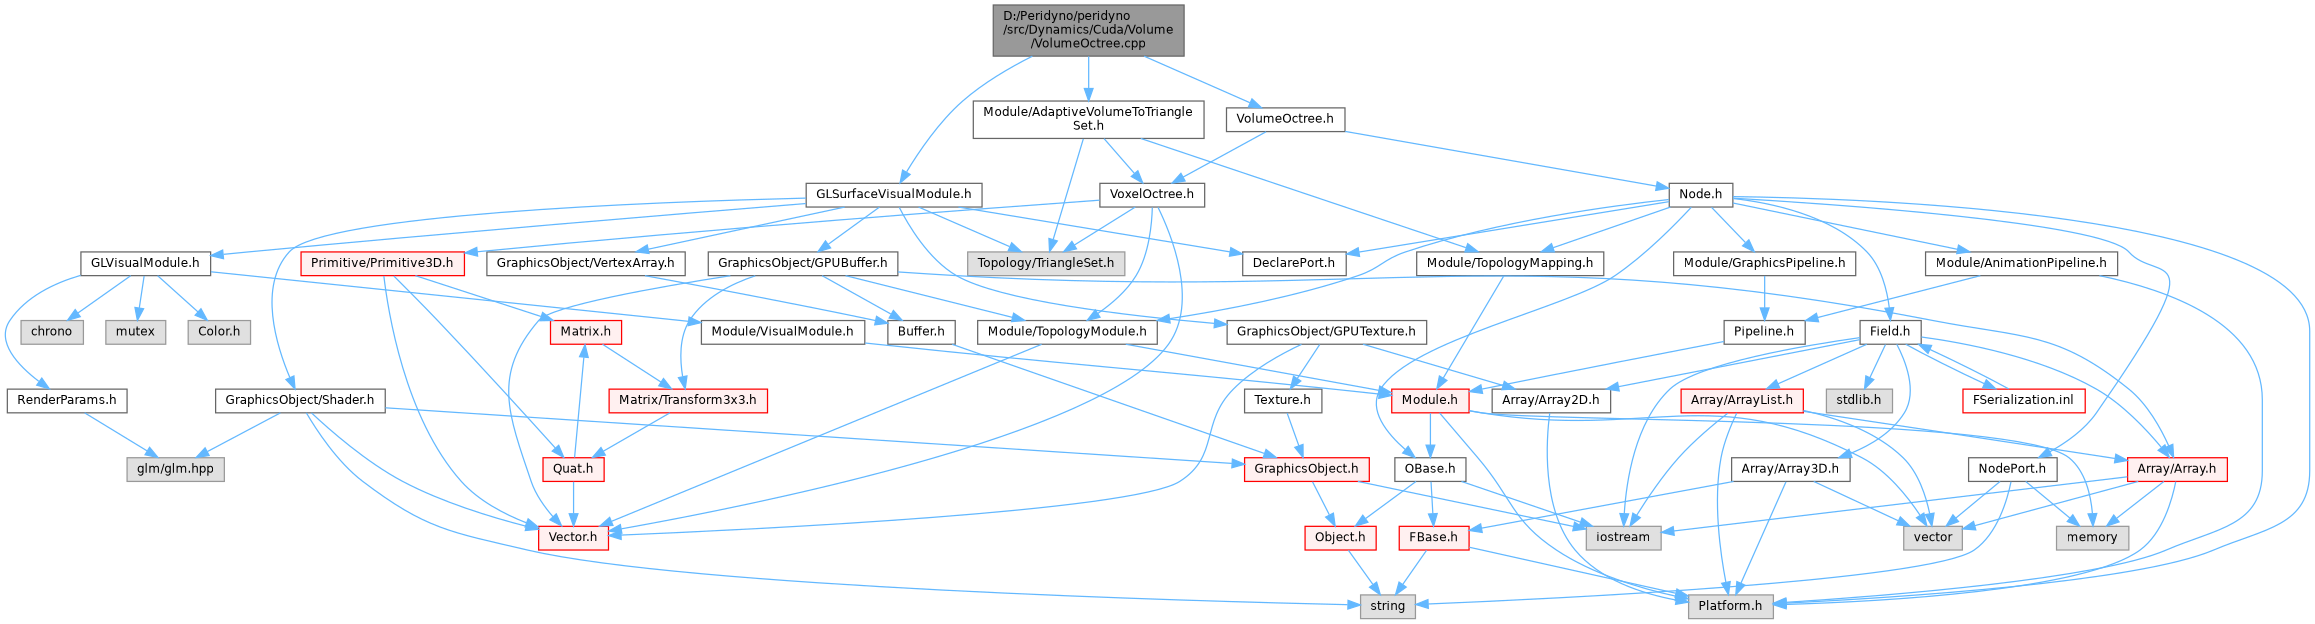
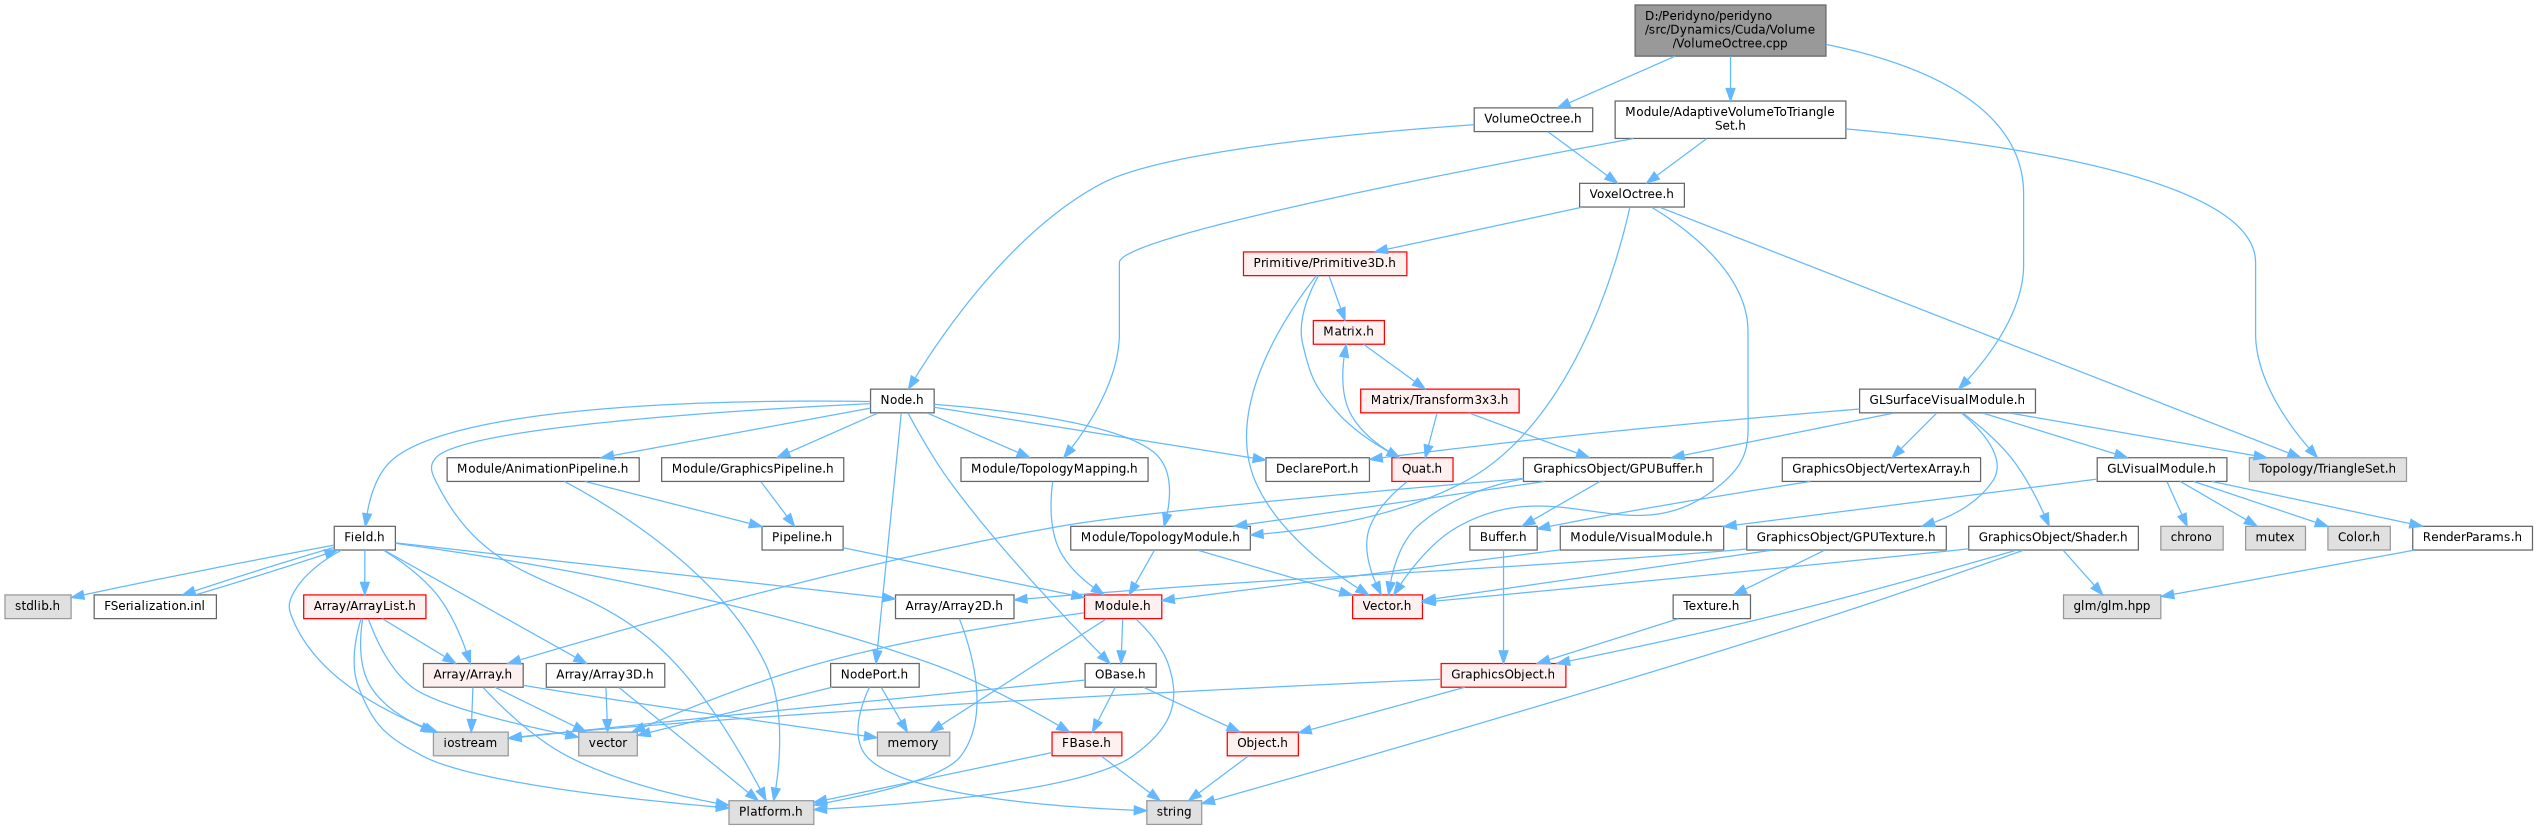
(697, 311) -> (1515, 430)
(2024, 401) -> (155, 607)
(2178, 470) -> (473, 675)
(1607, 505) -> (752, 611)
